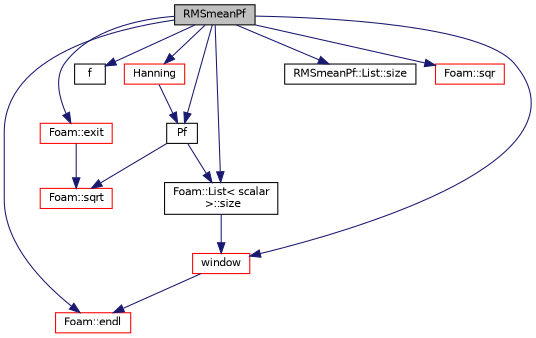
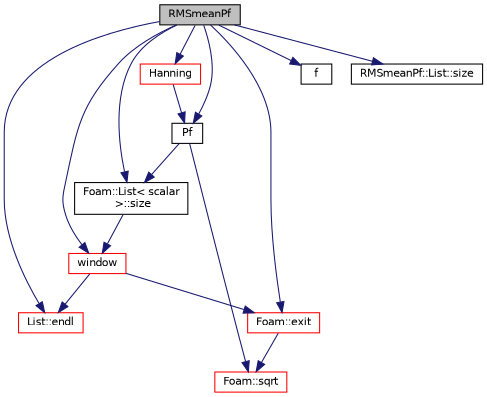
(470, 74) -> none
none -> (185, 291)
(93, 323) -> (51, 323)
